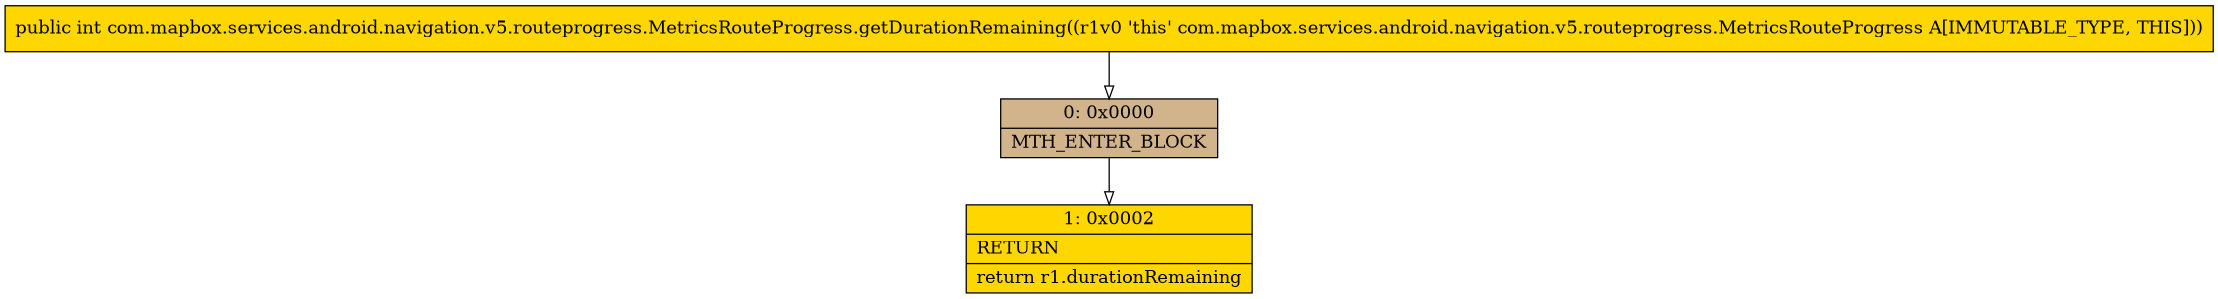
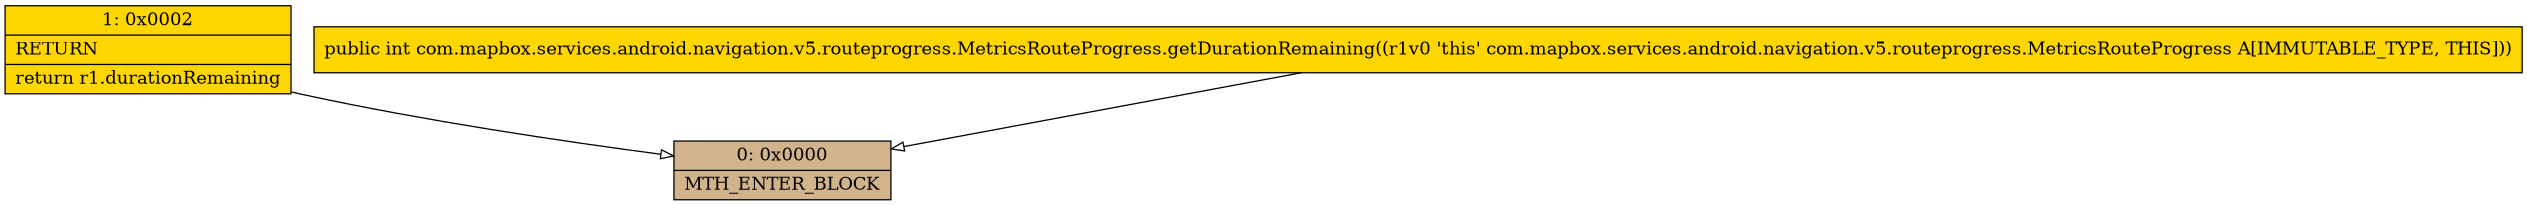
(1109, 175) -> (475, 127)
